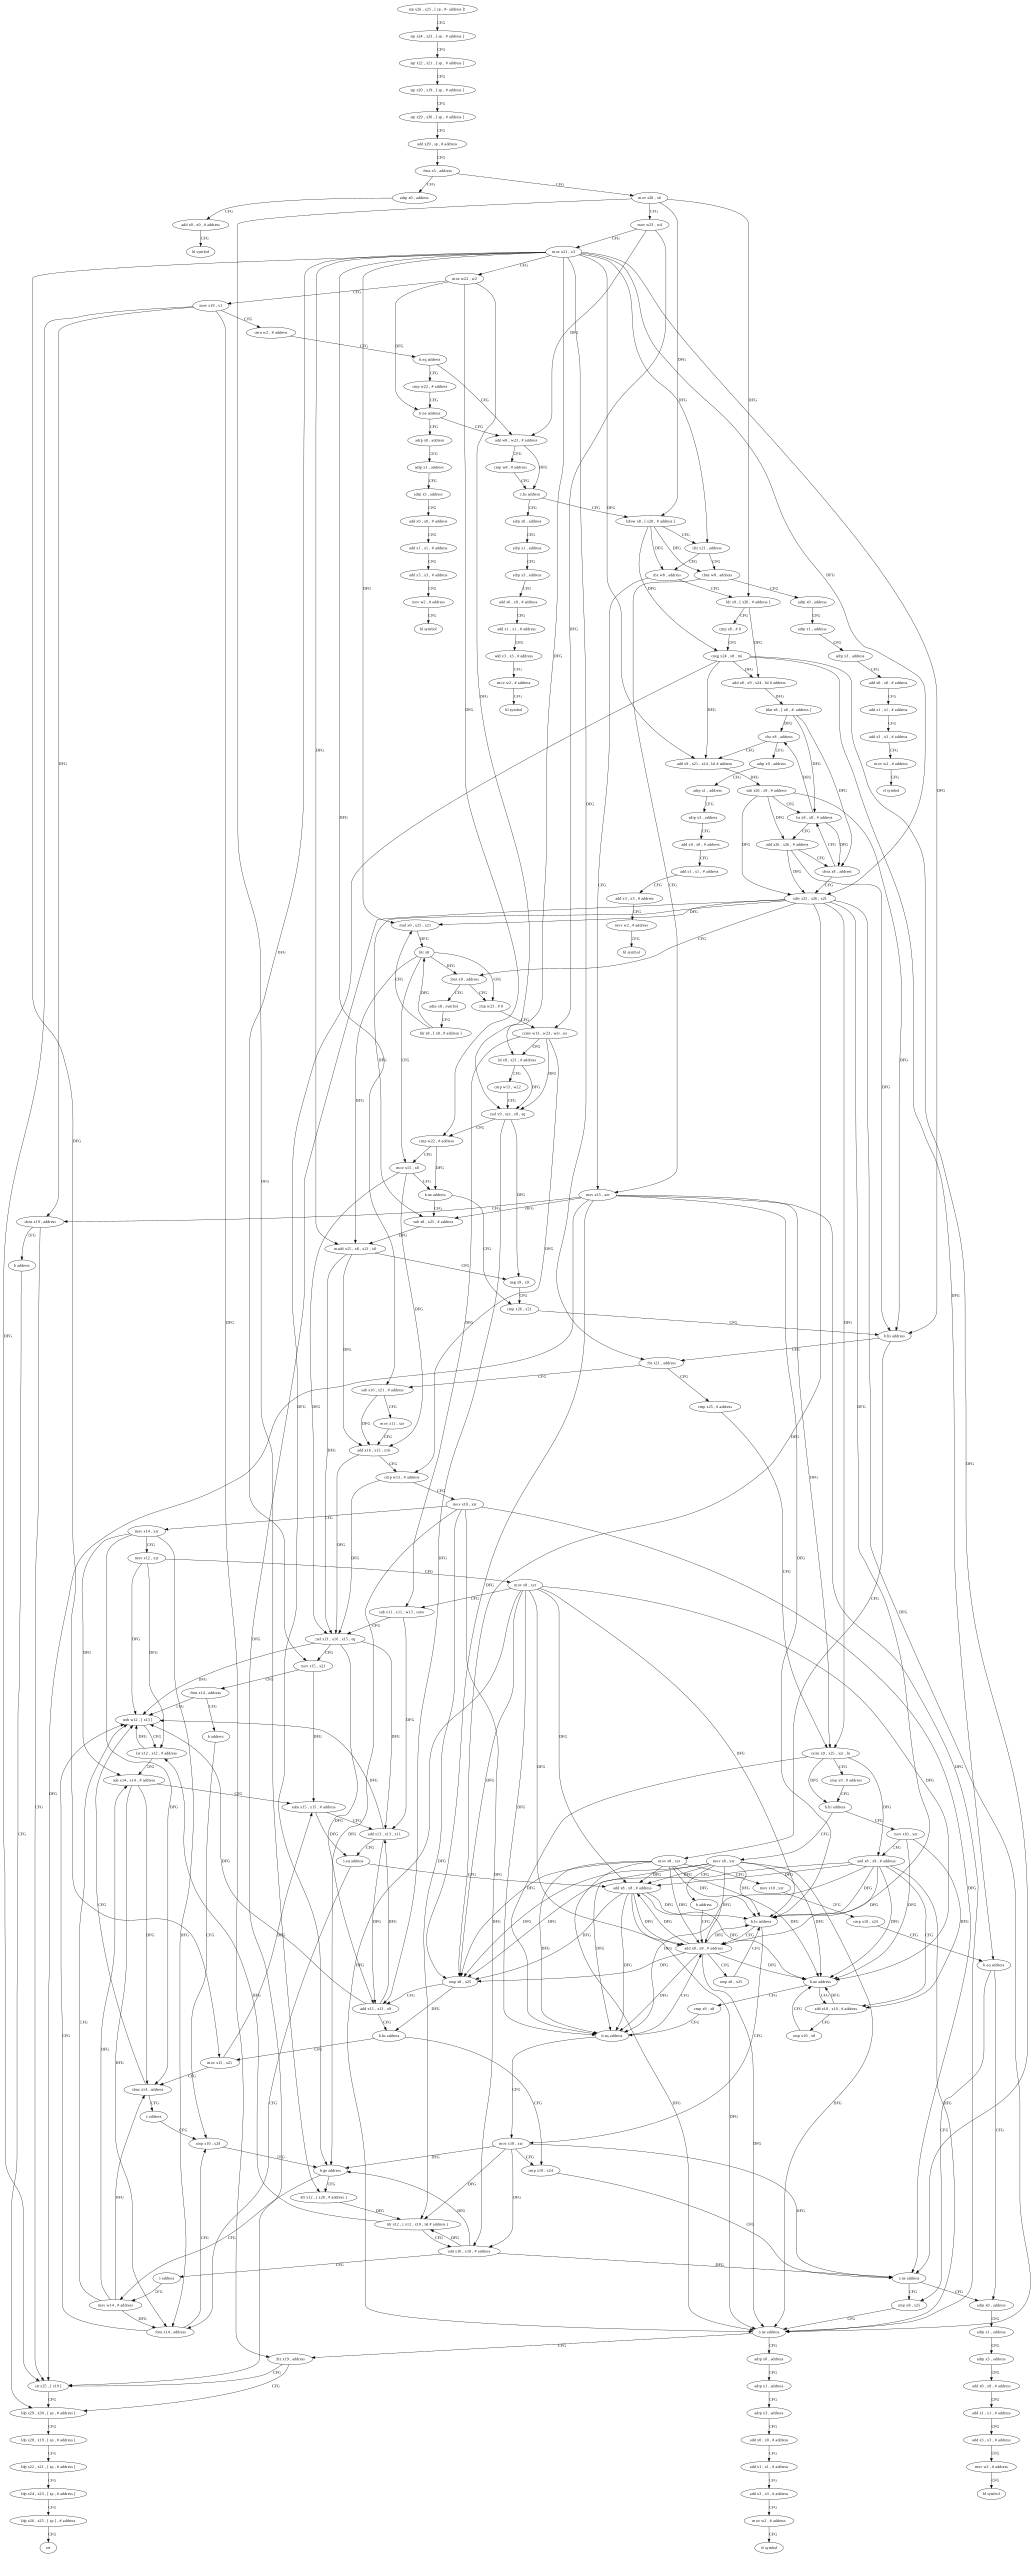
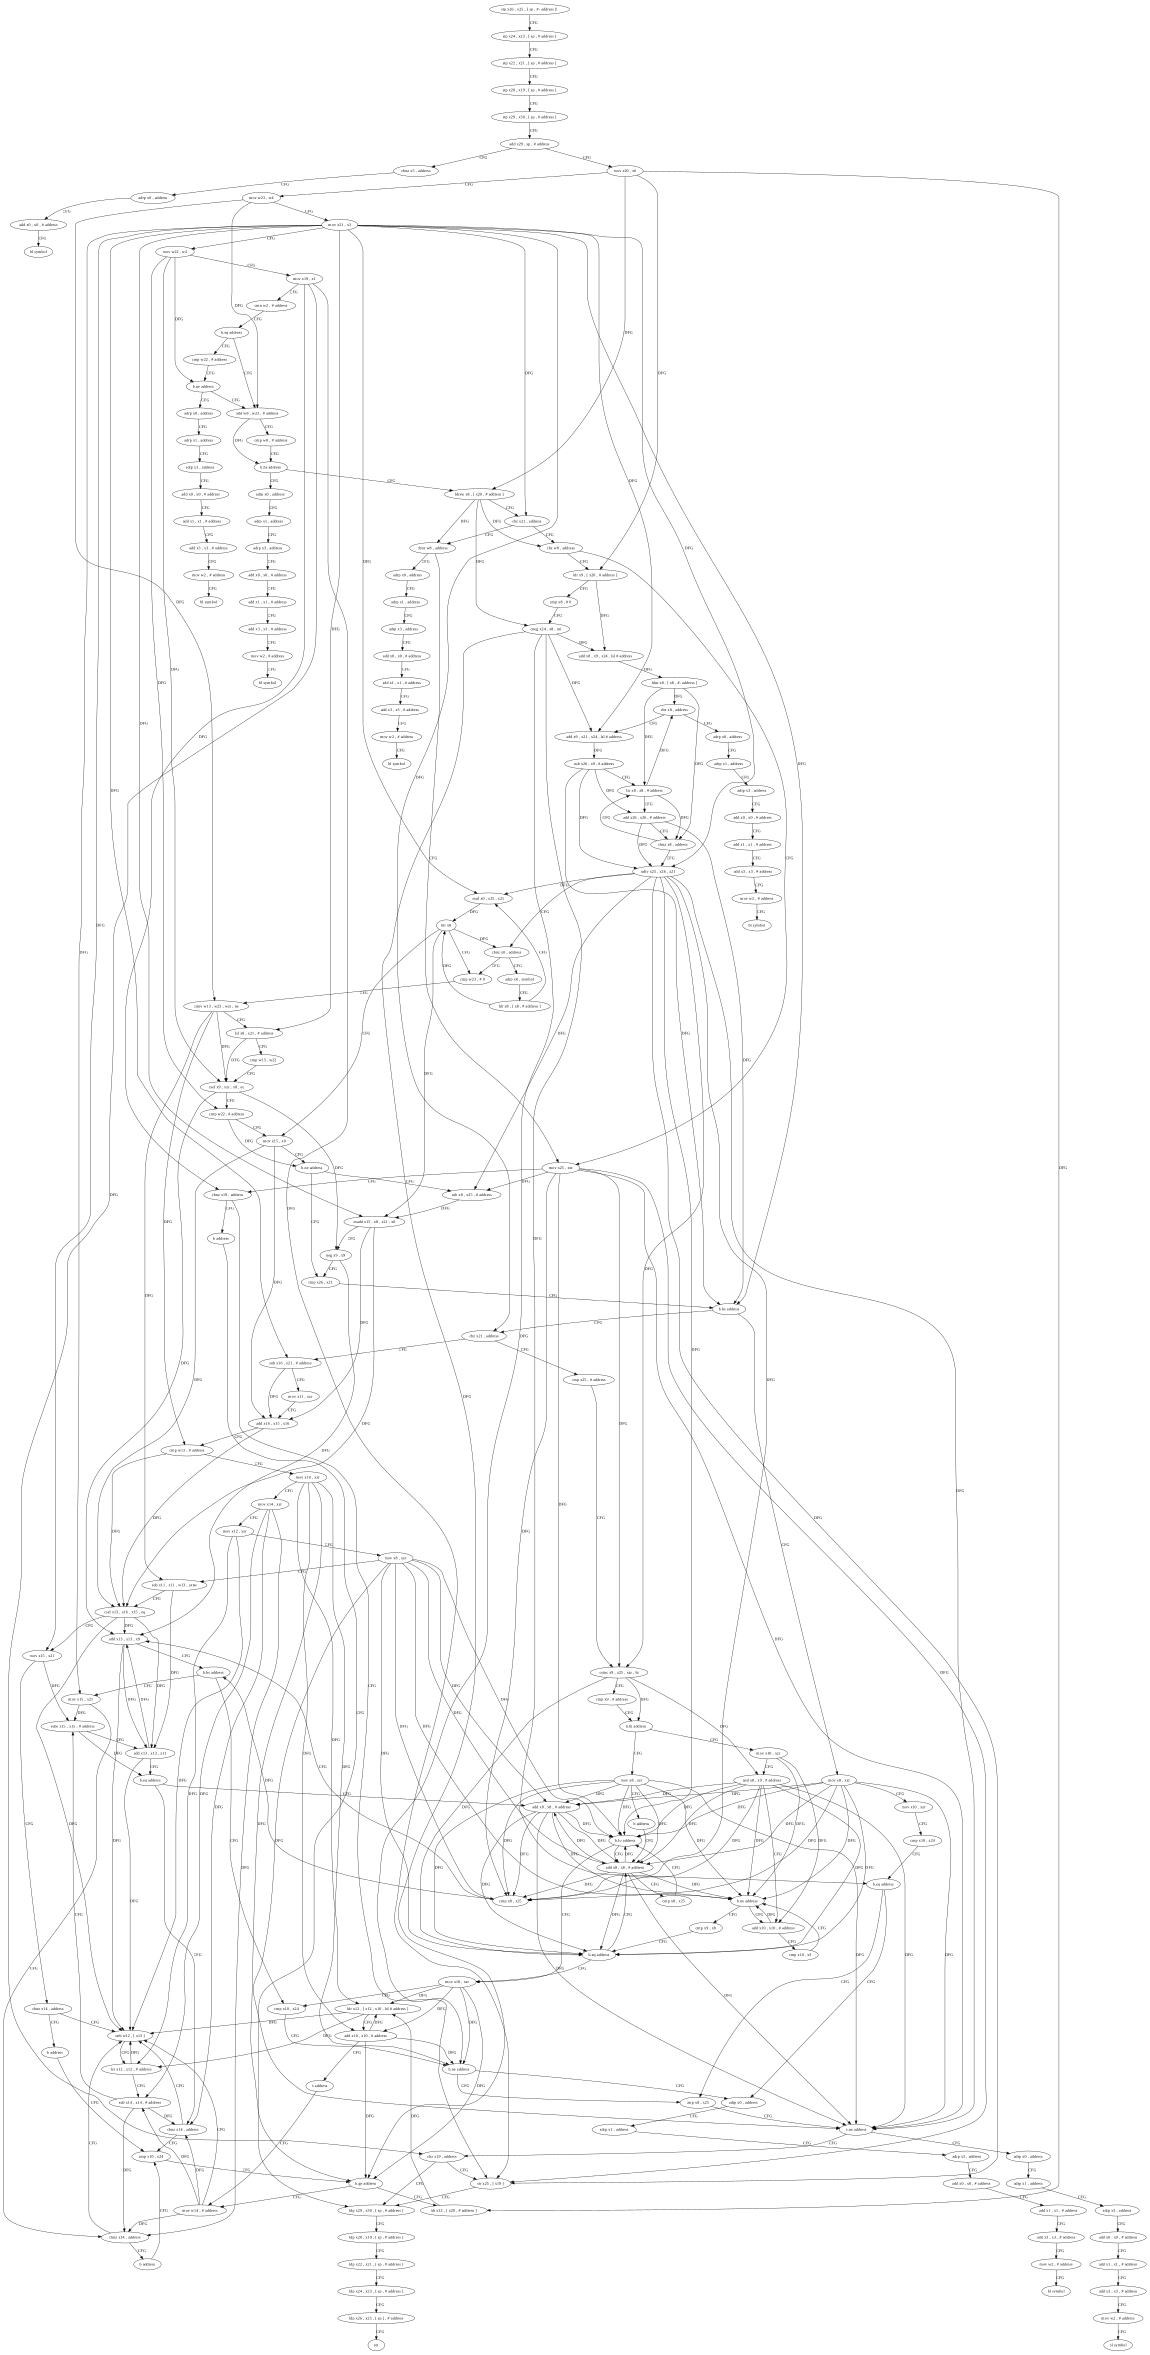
(543, 184) -> (577, 157)
none -> (283, 1468)
none -> (254, 2022)
